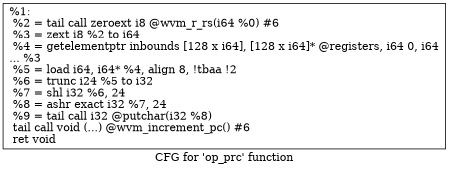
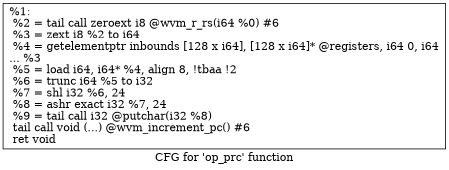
(82, 82) -> (82, 82)
